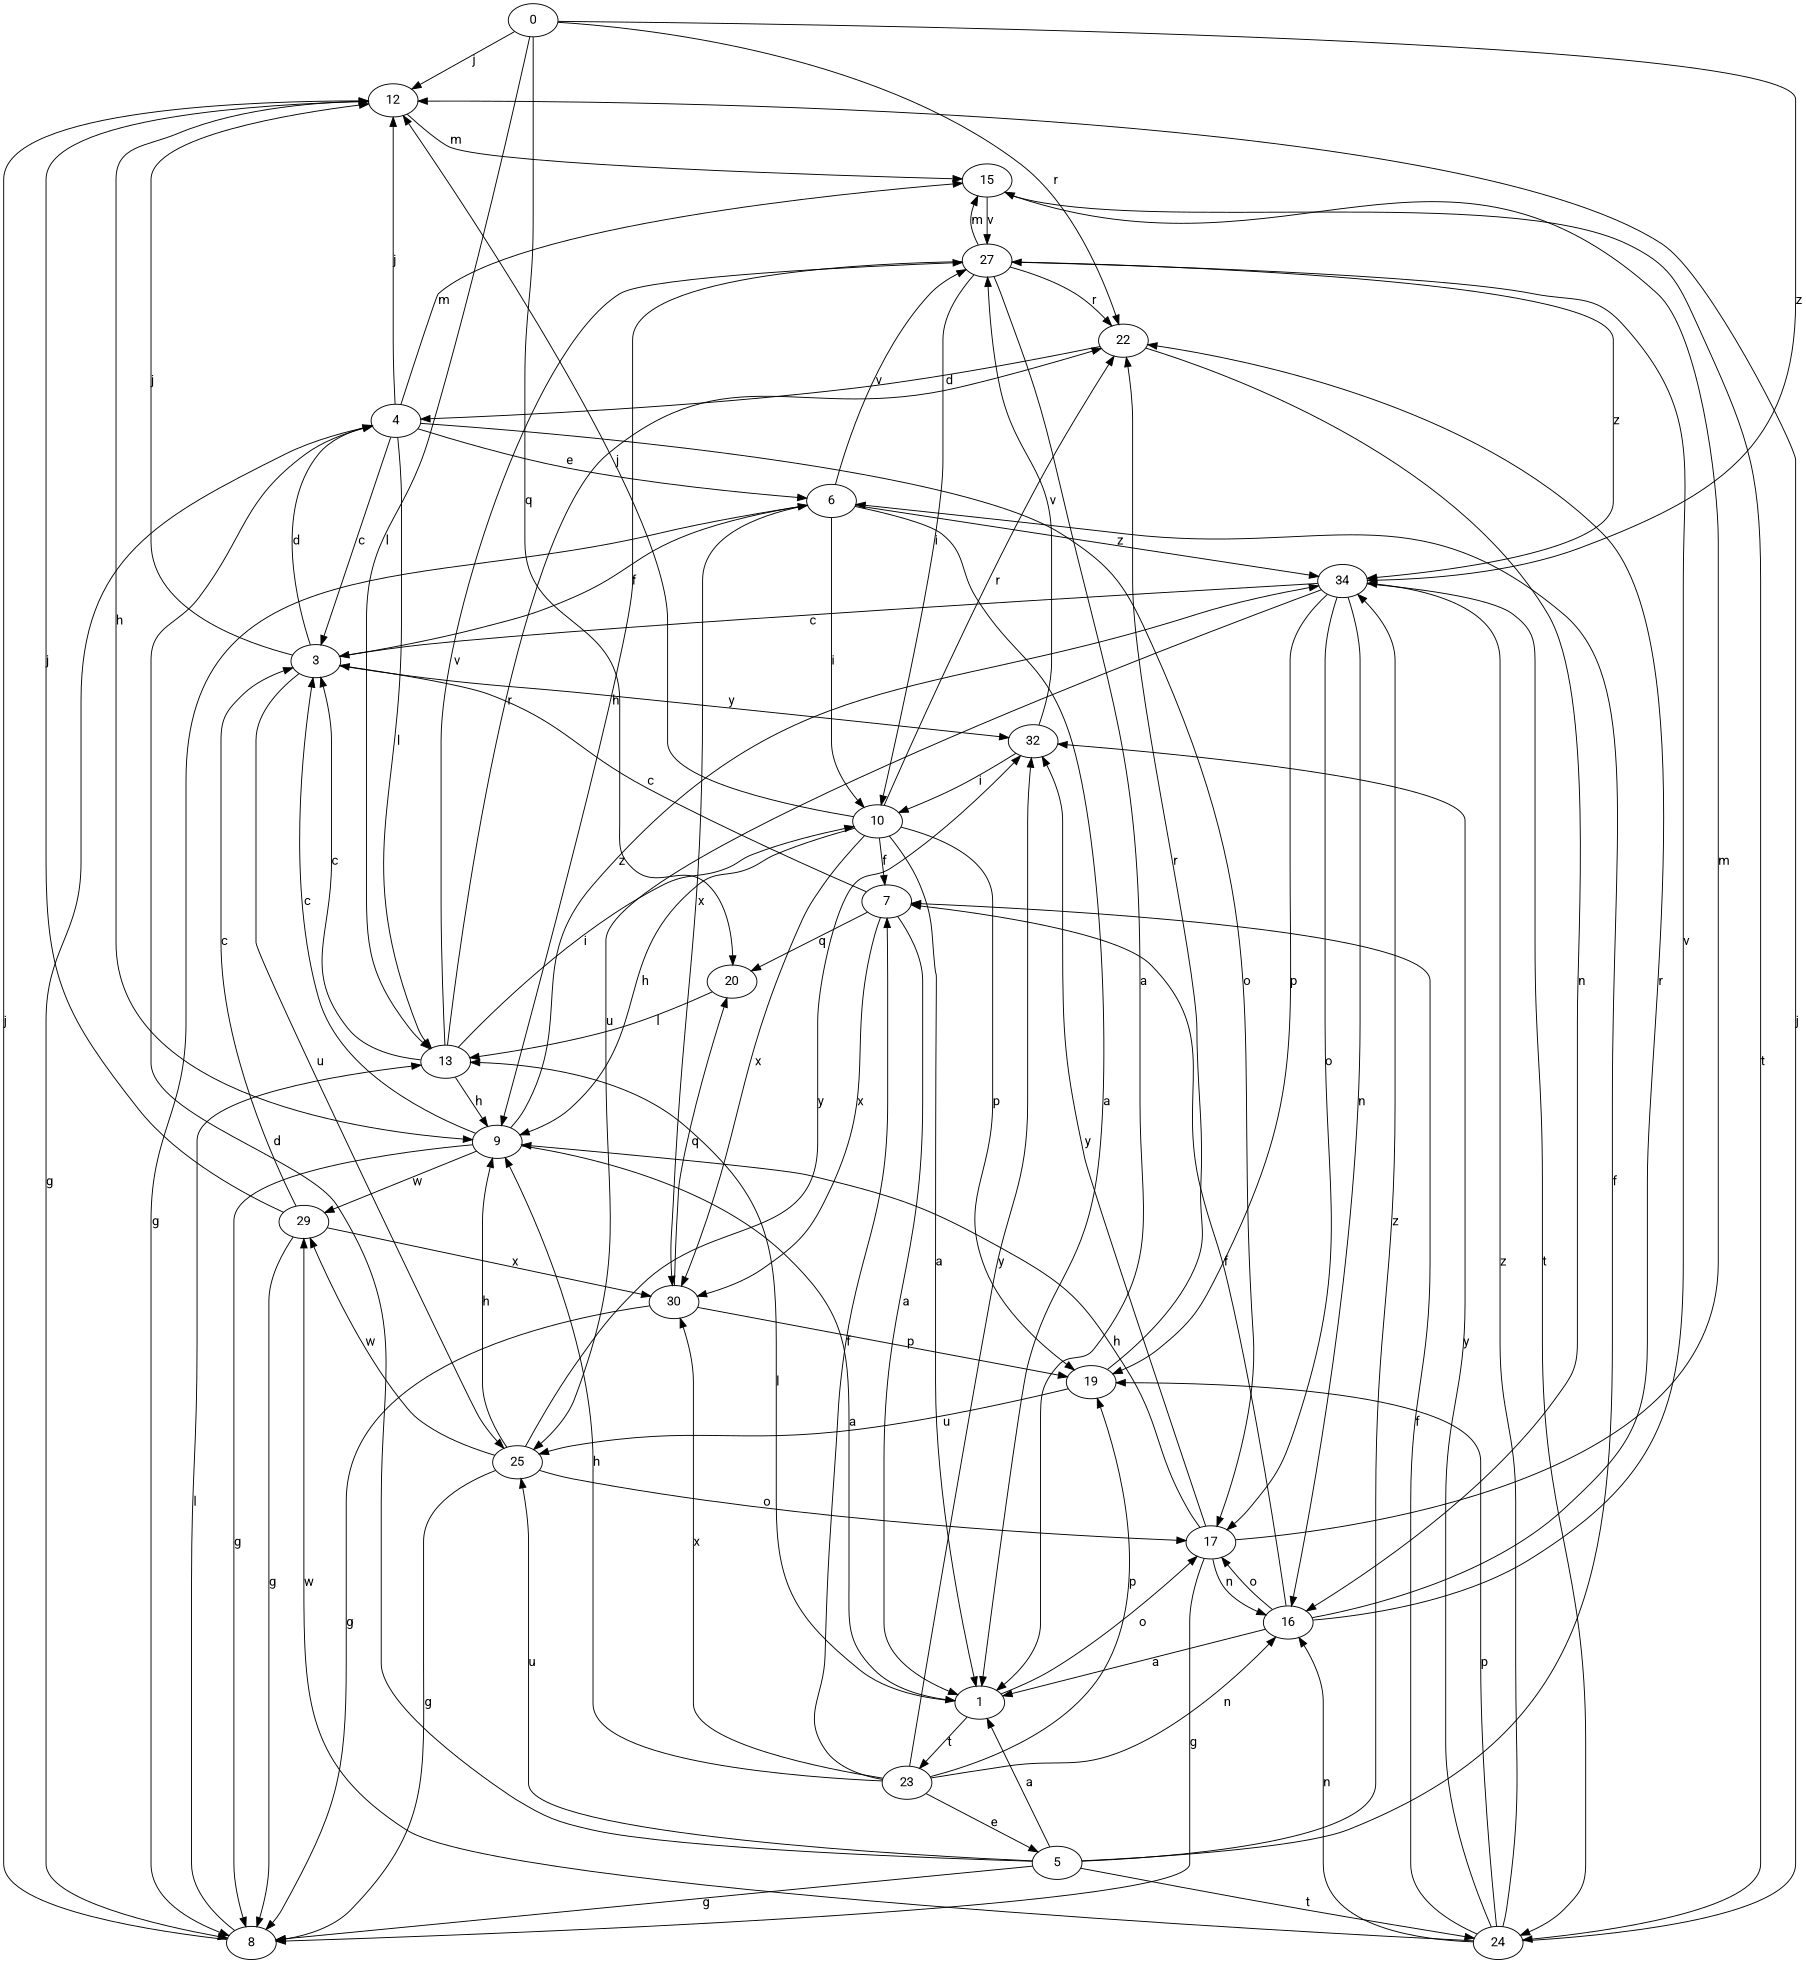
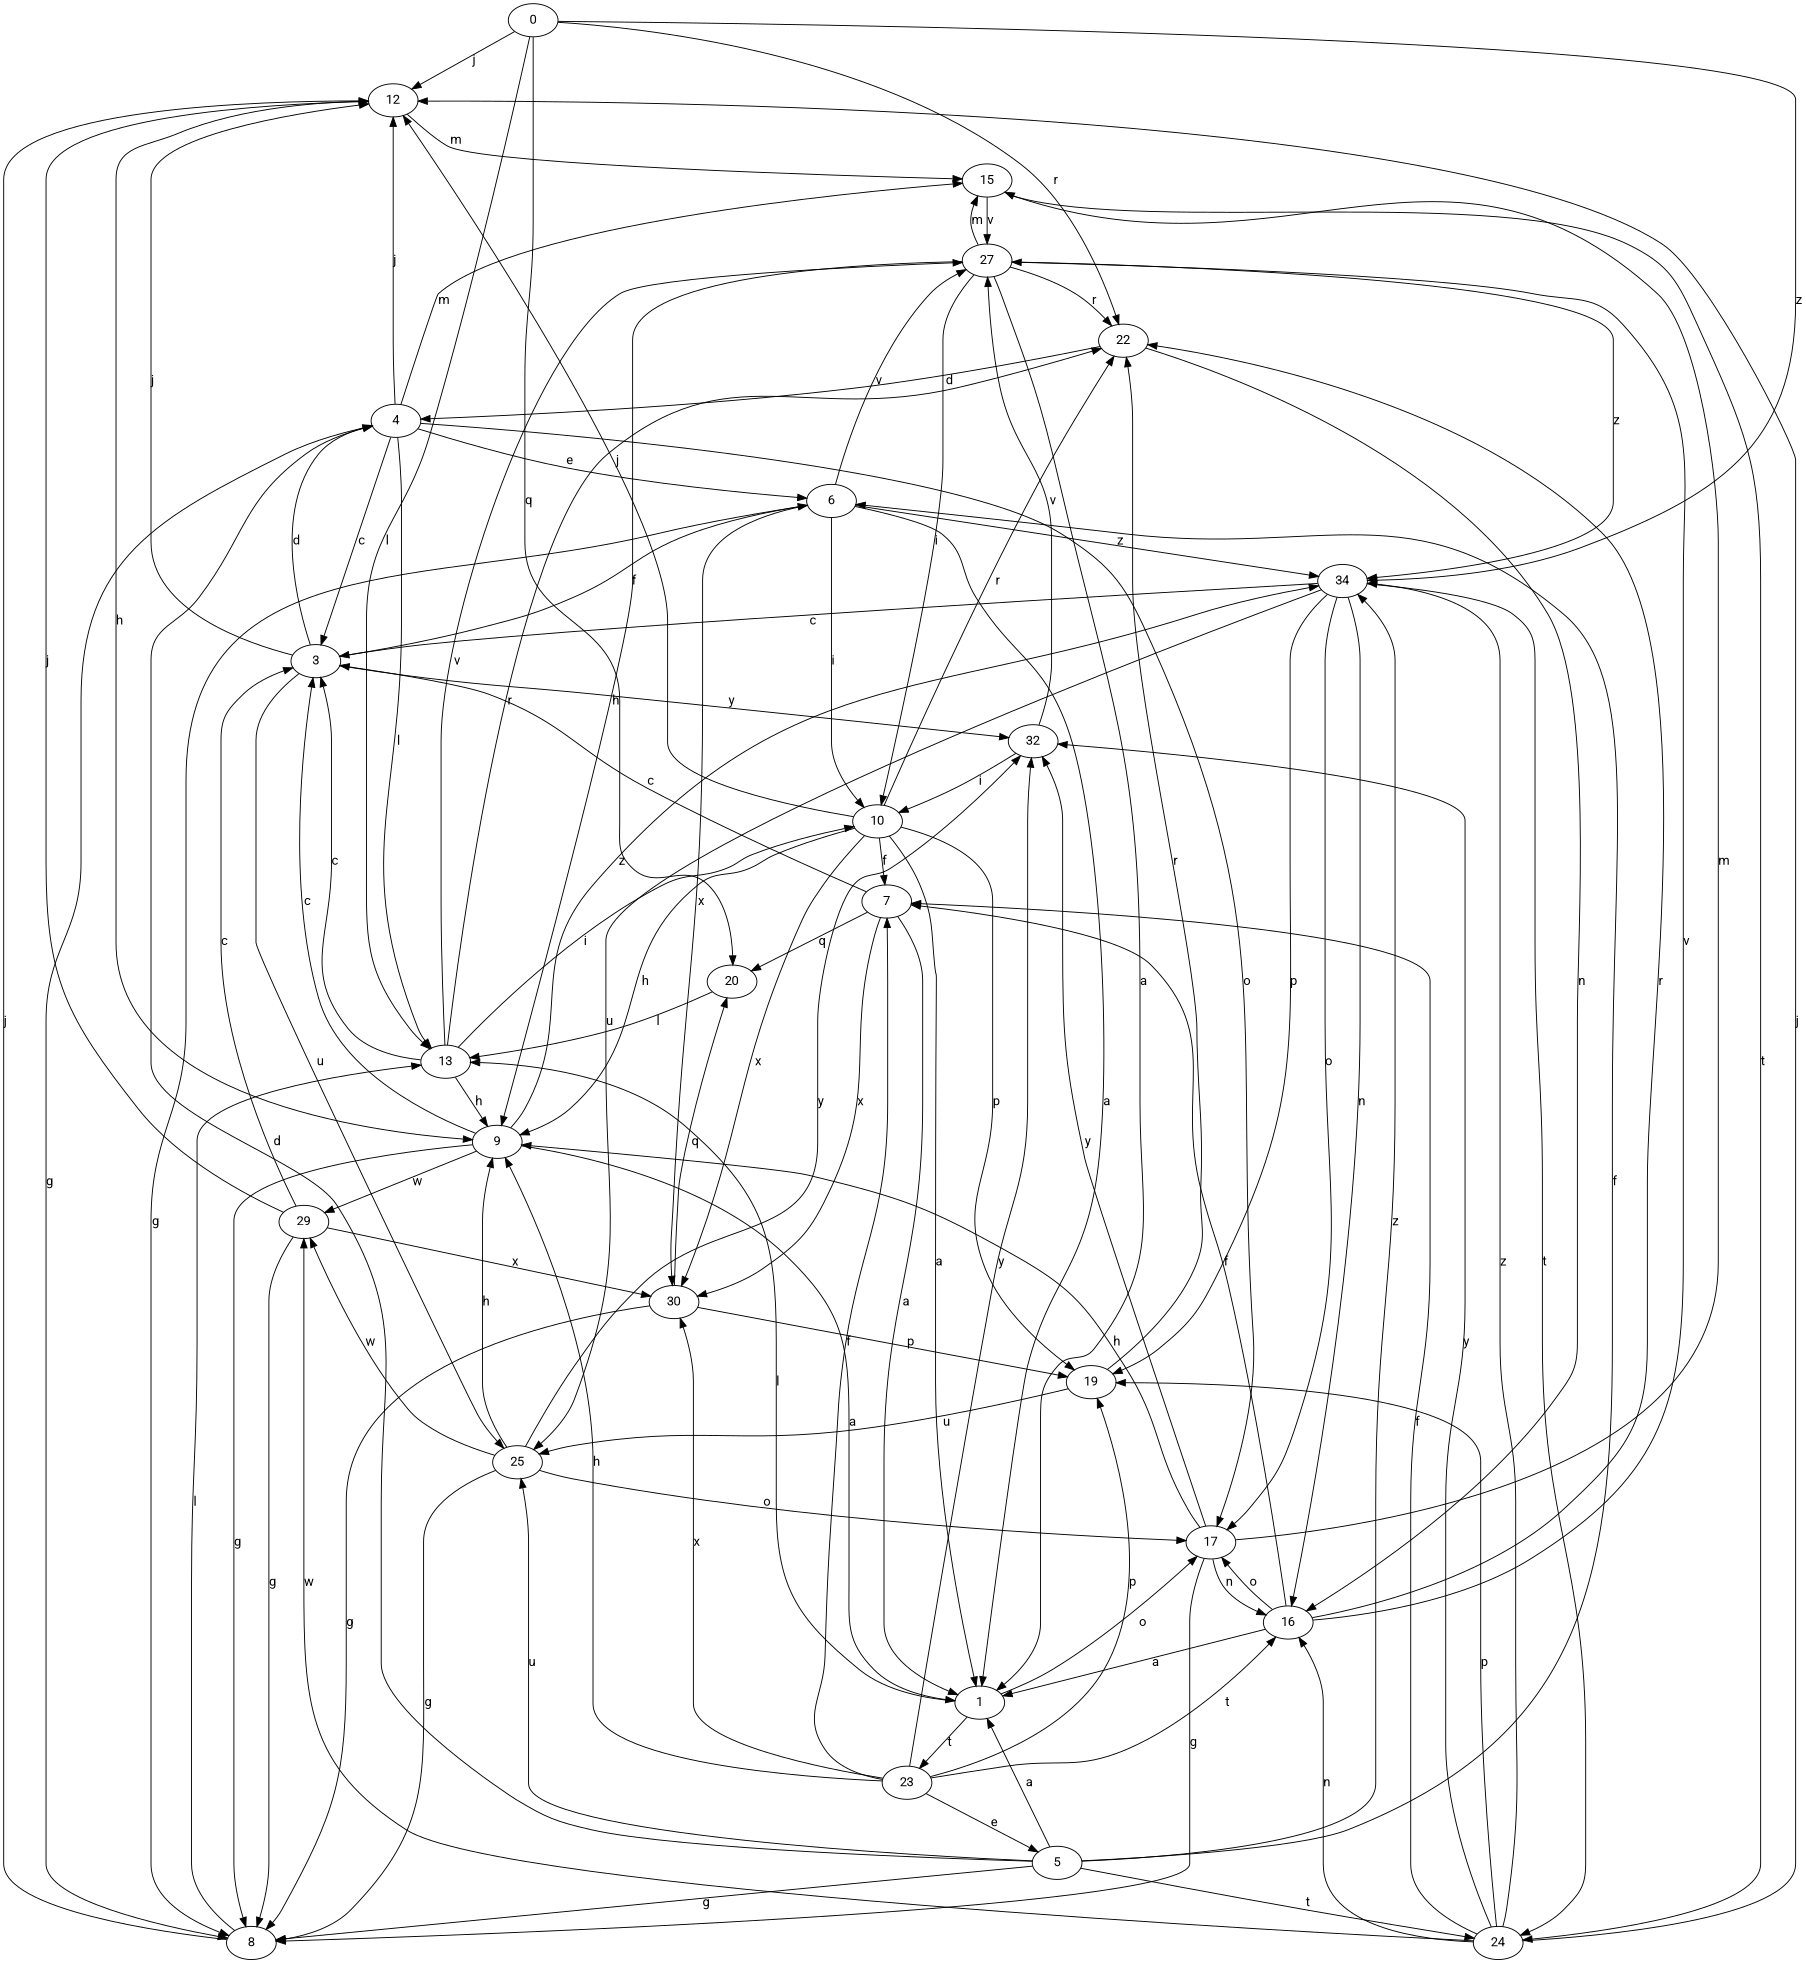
(1227, 1703) -> (1227, 1703)
